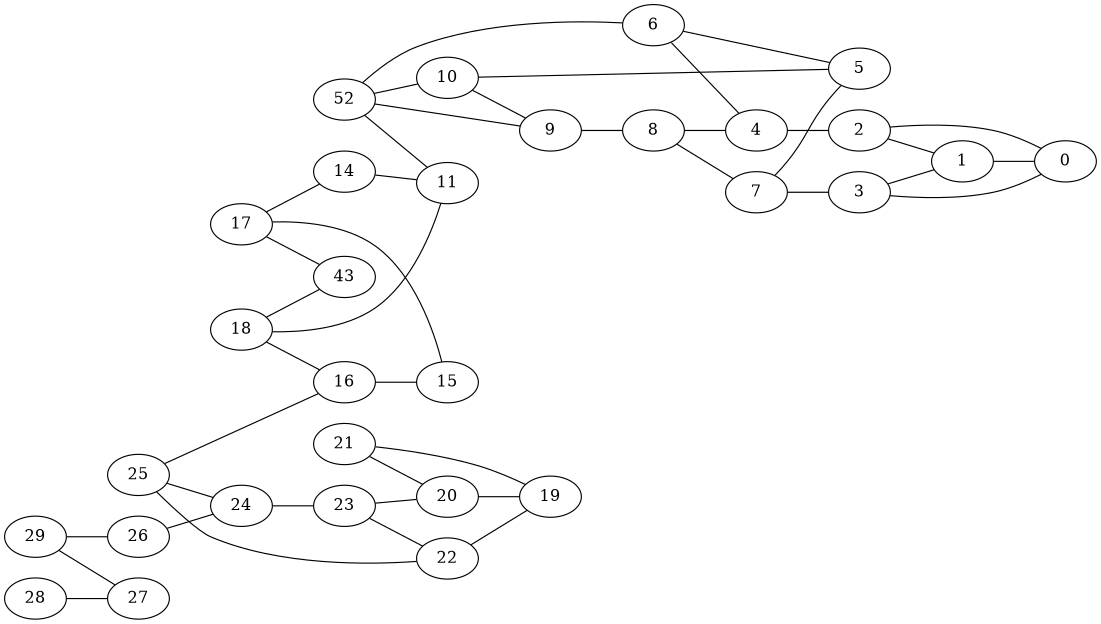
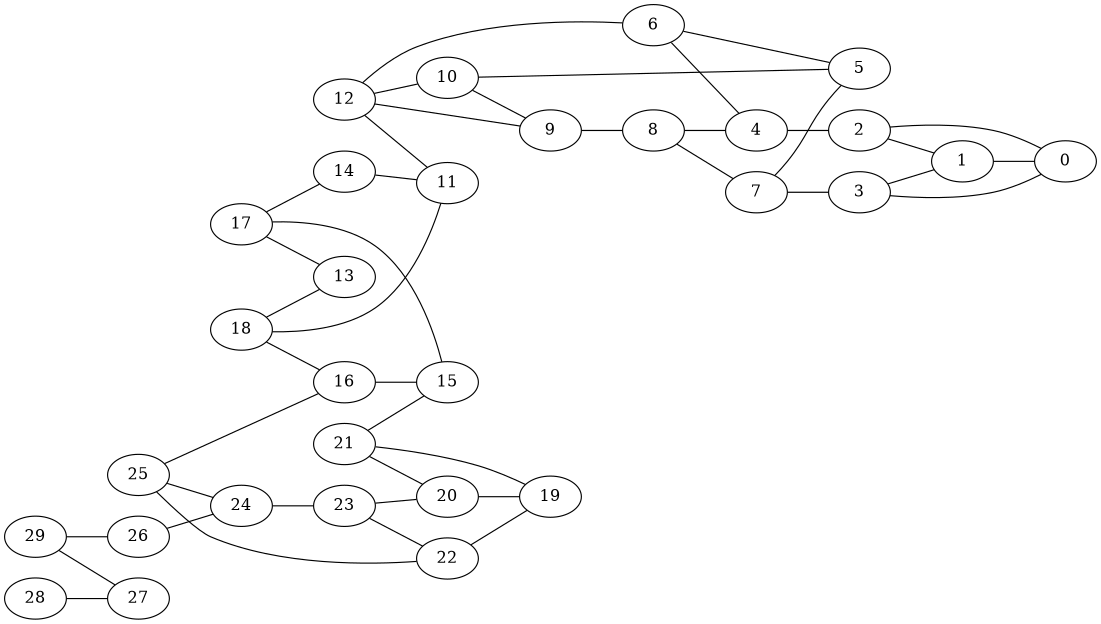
(344, 100) -> (344, 100)
(344, 277) -> (344, 277)
none -> (396, 413)
